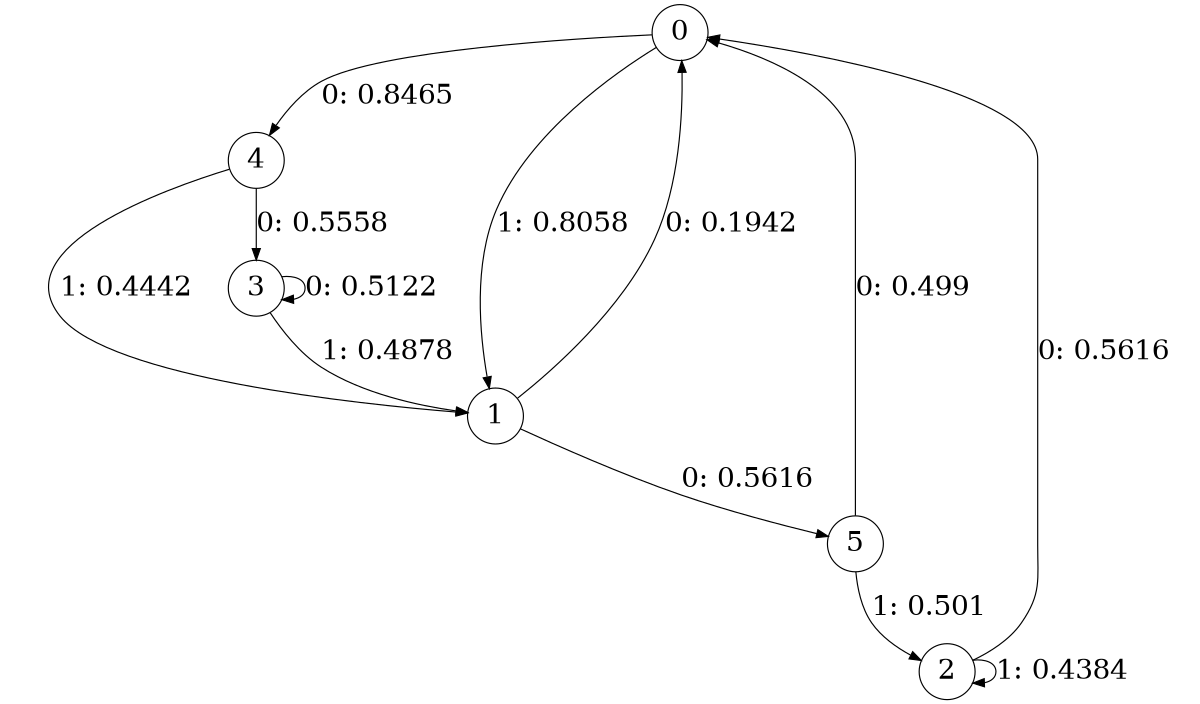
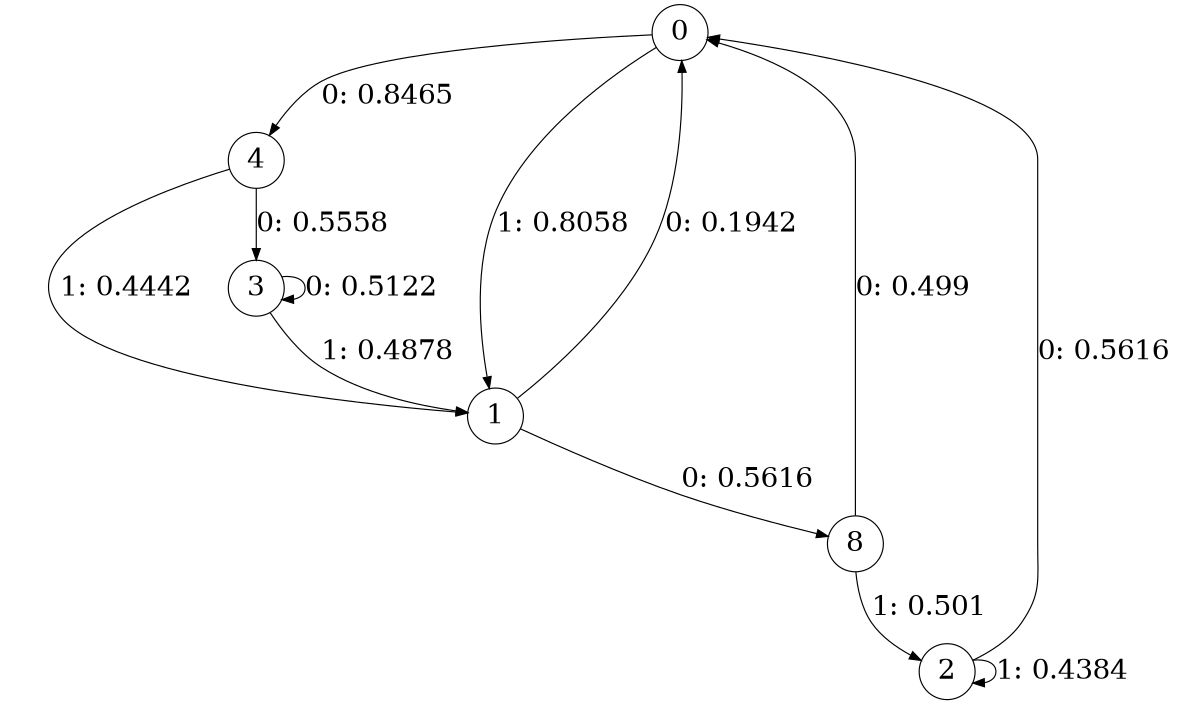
(855, 544) -> (855, 544)
